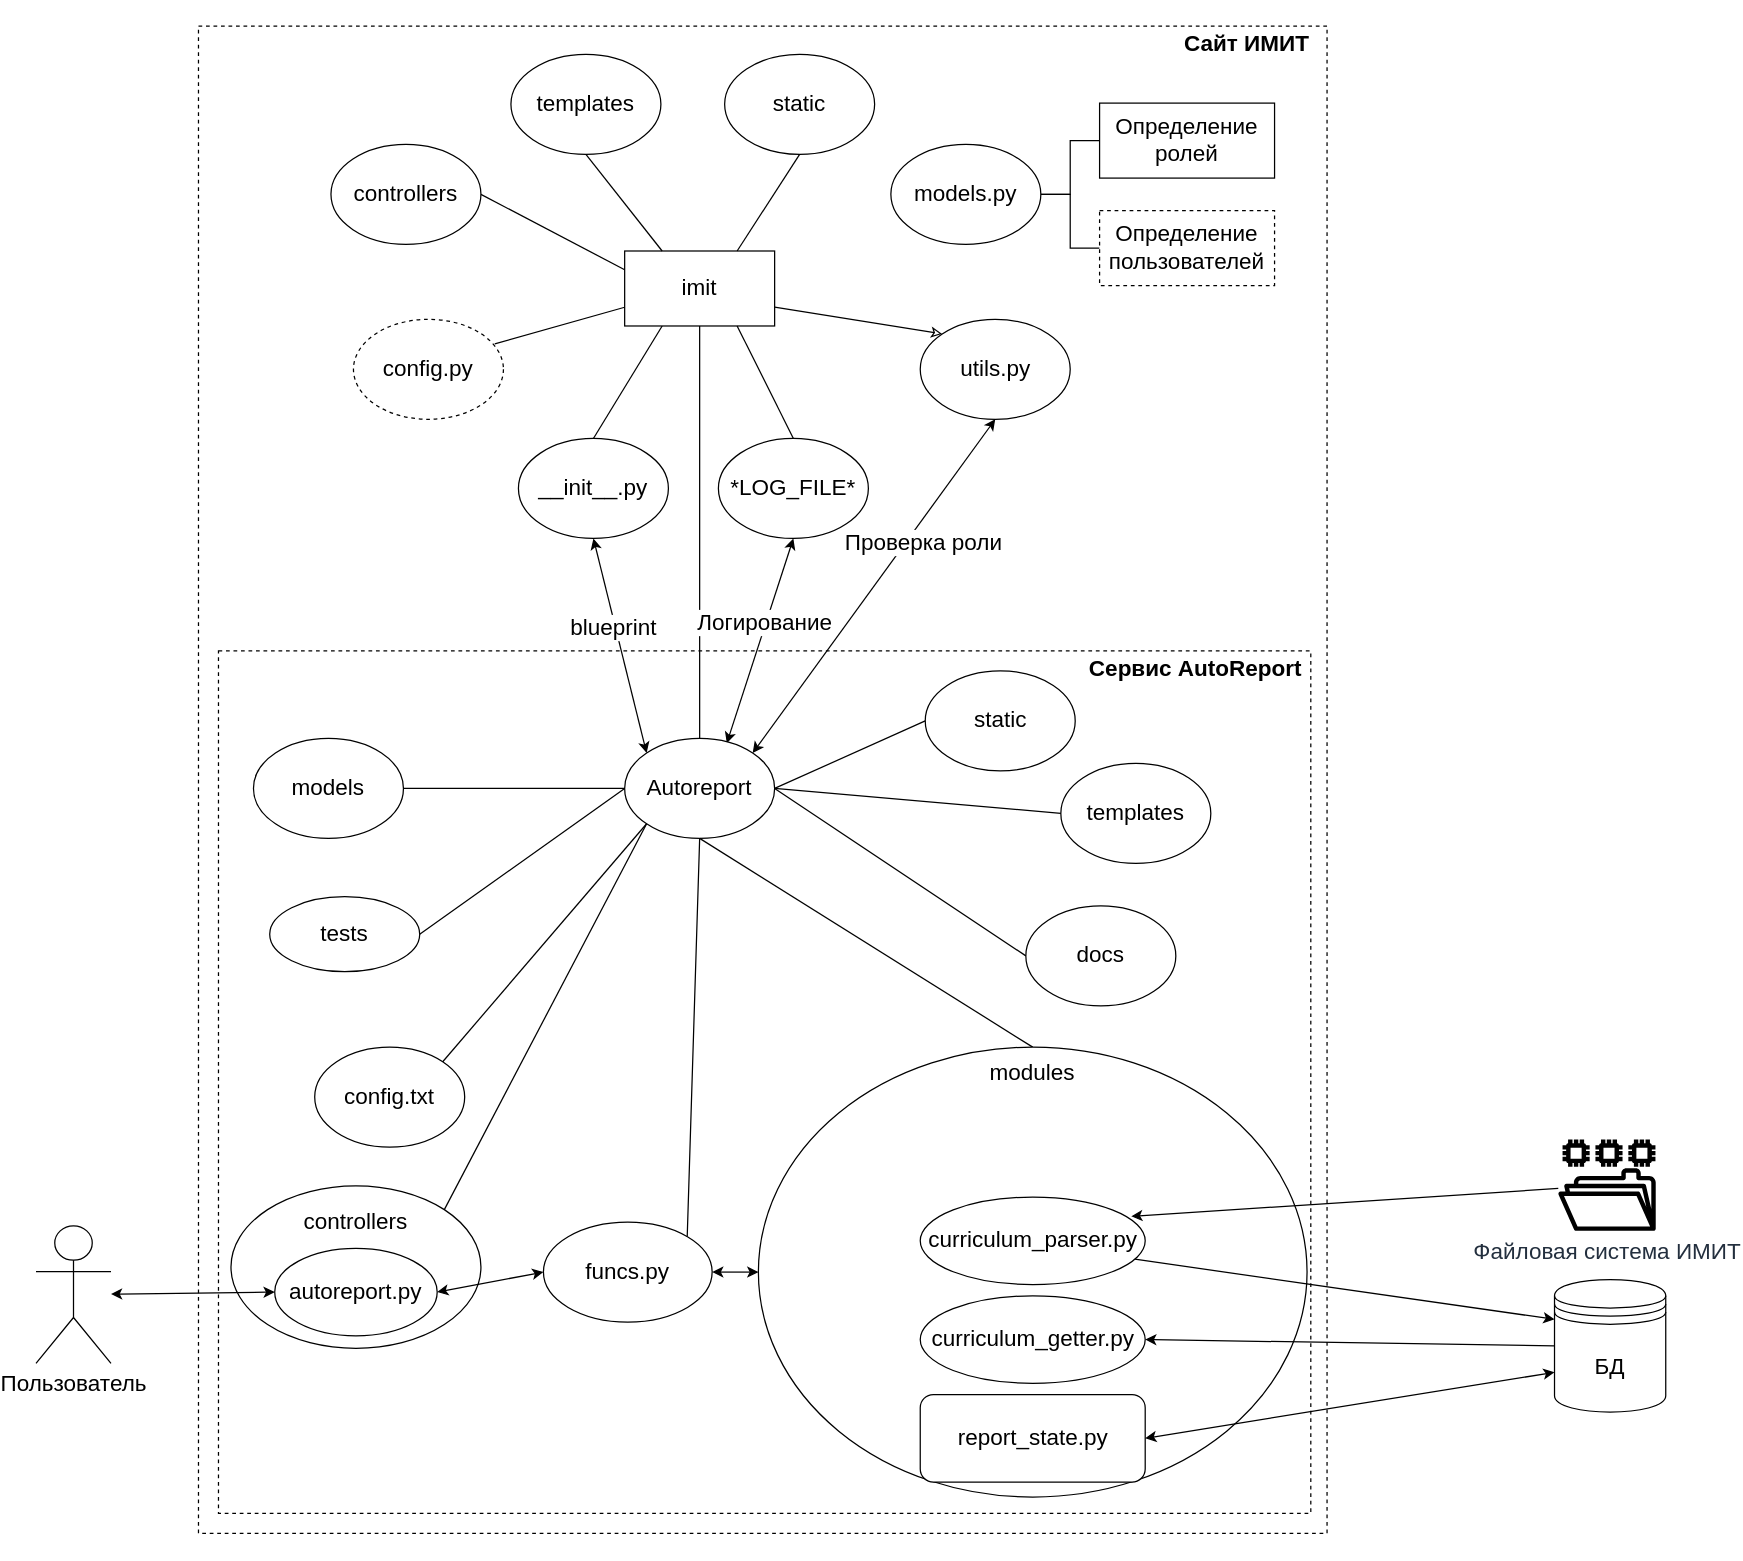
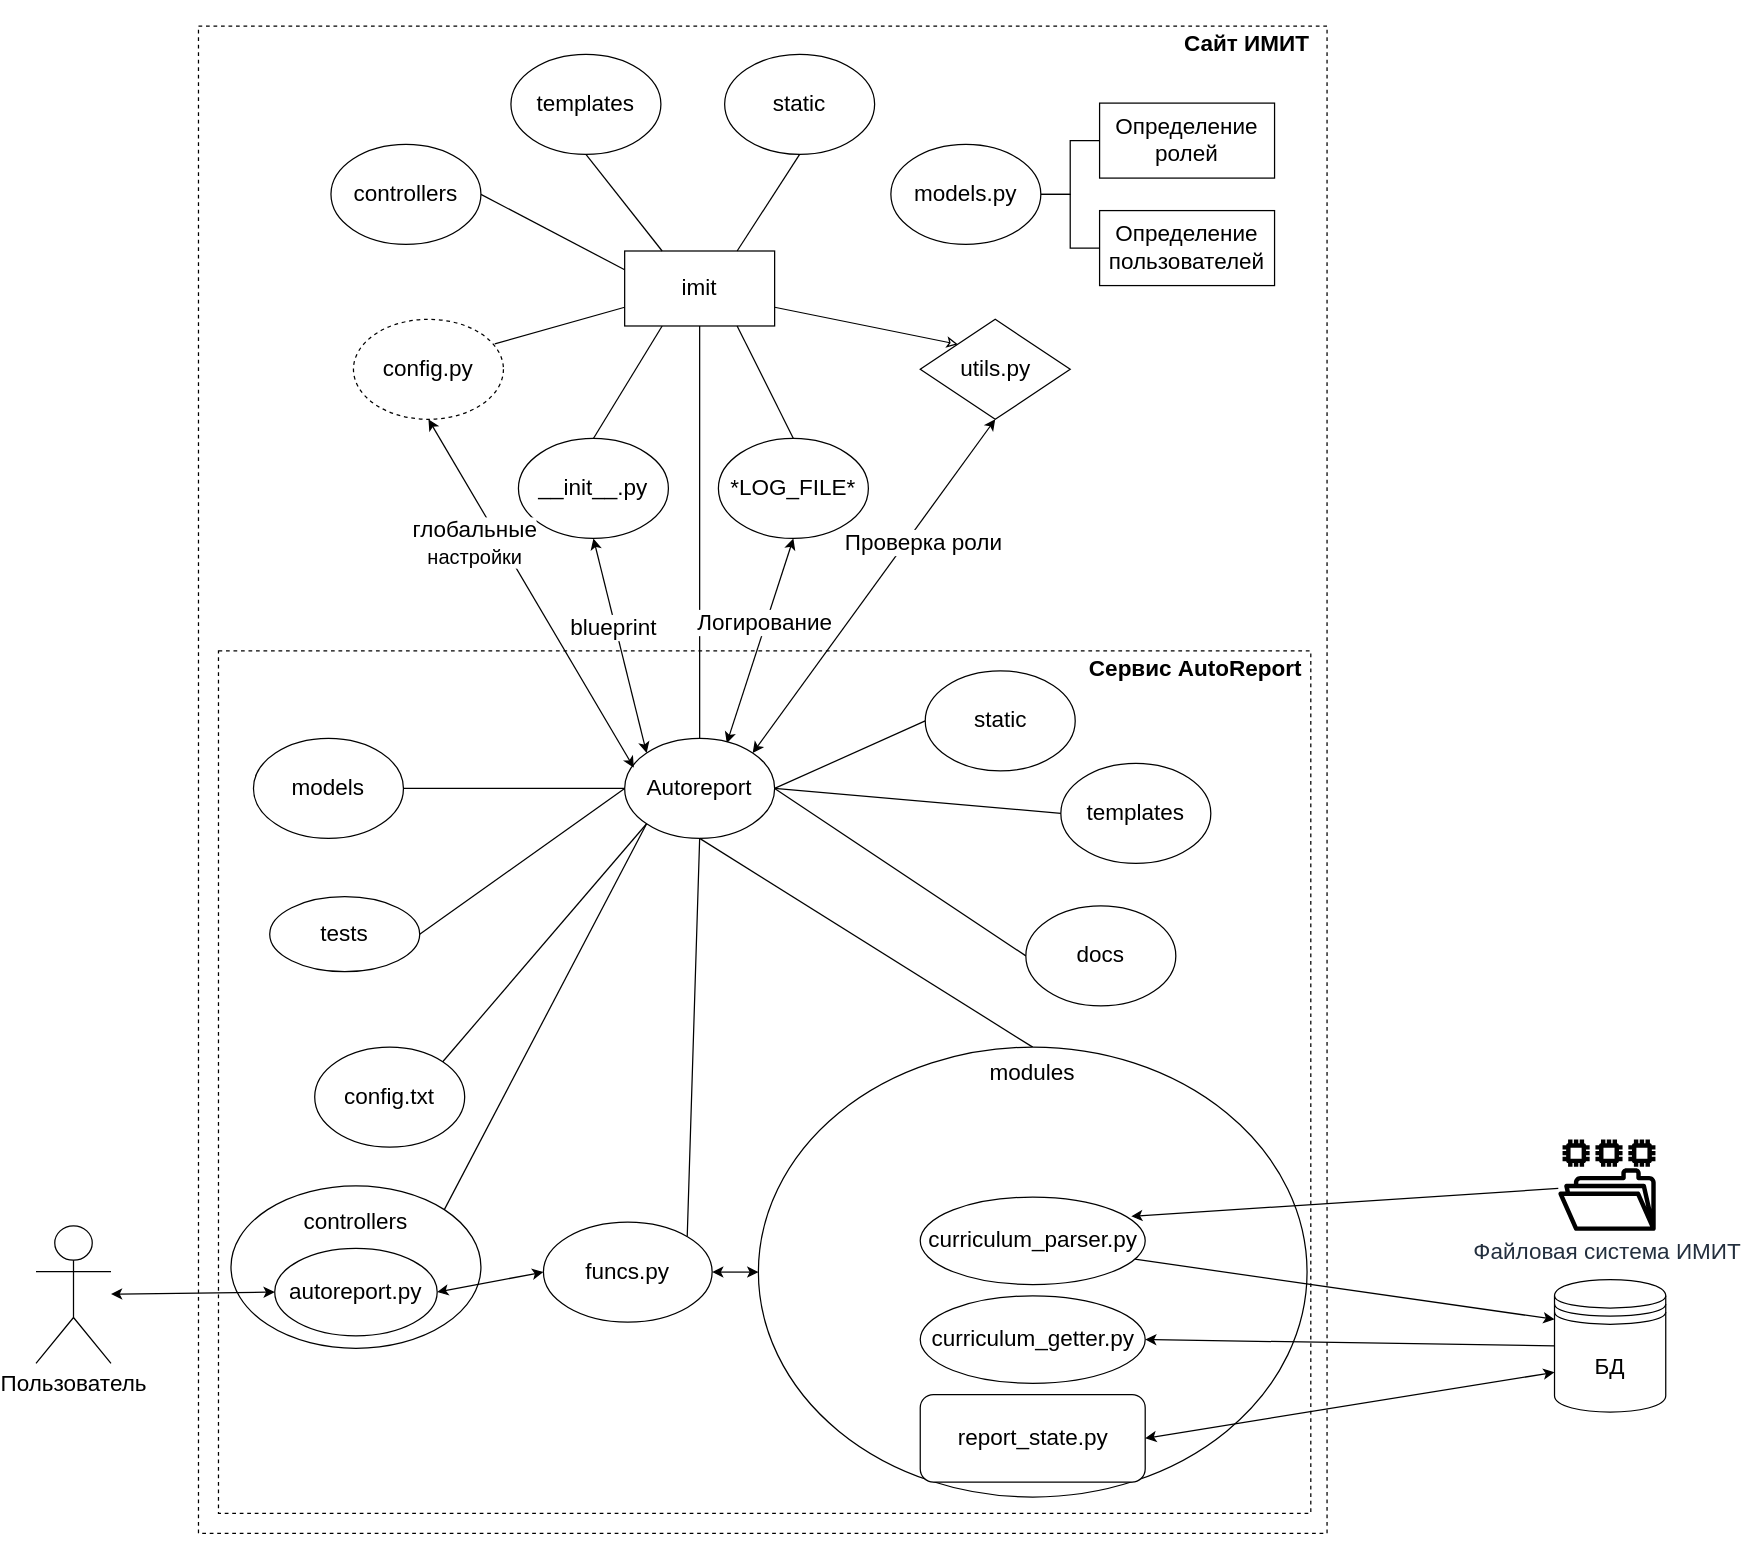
(1187, 248) -> (1187, 248)
(995, 369) -> (995, 369)
none -> (568, 657)
